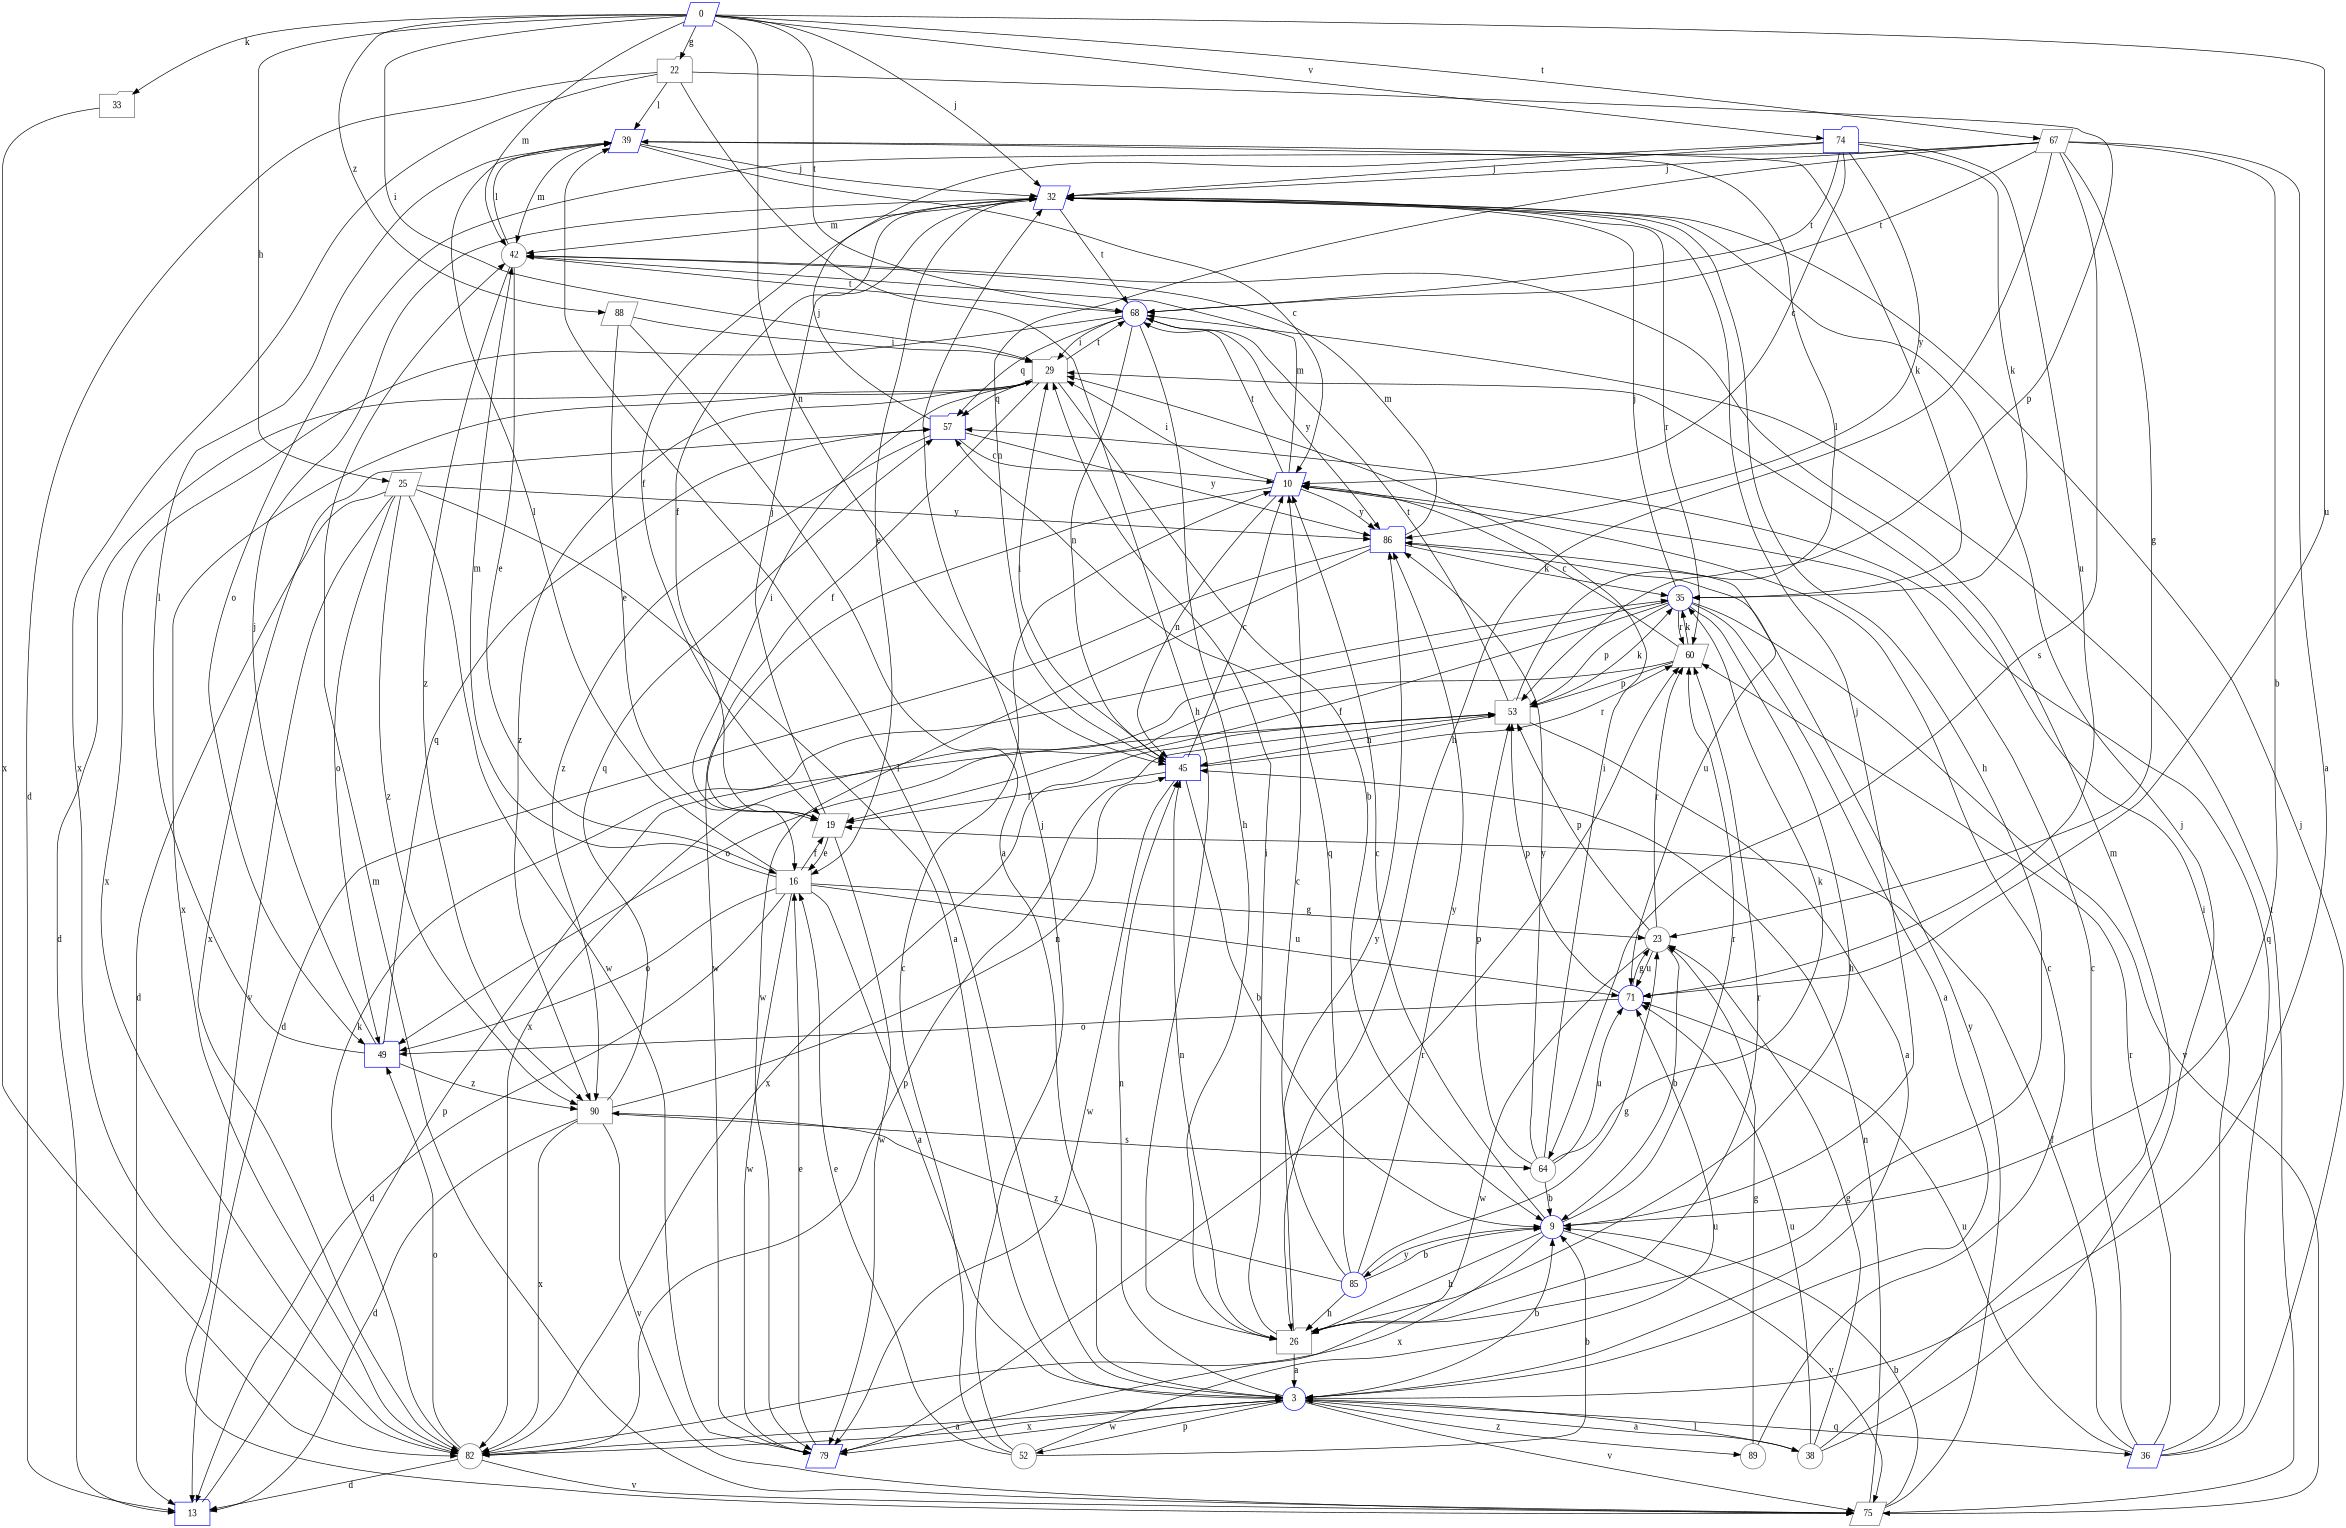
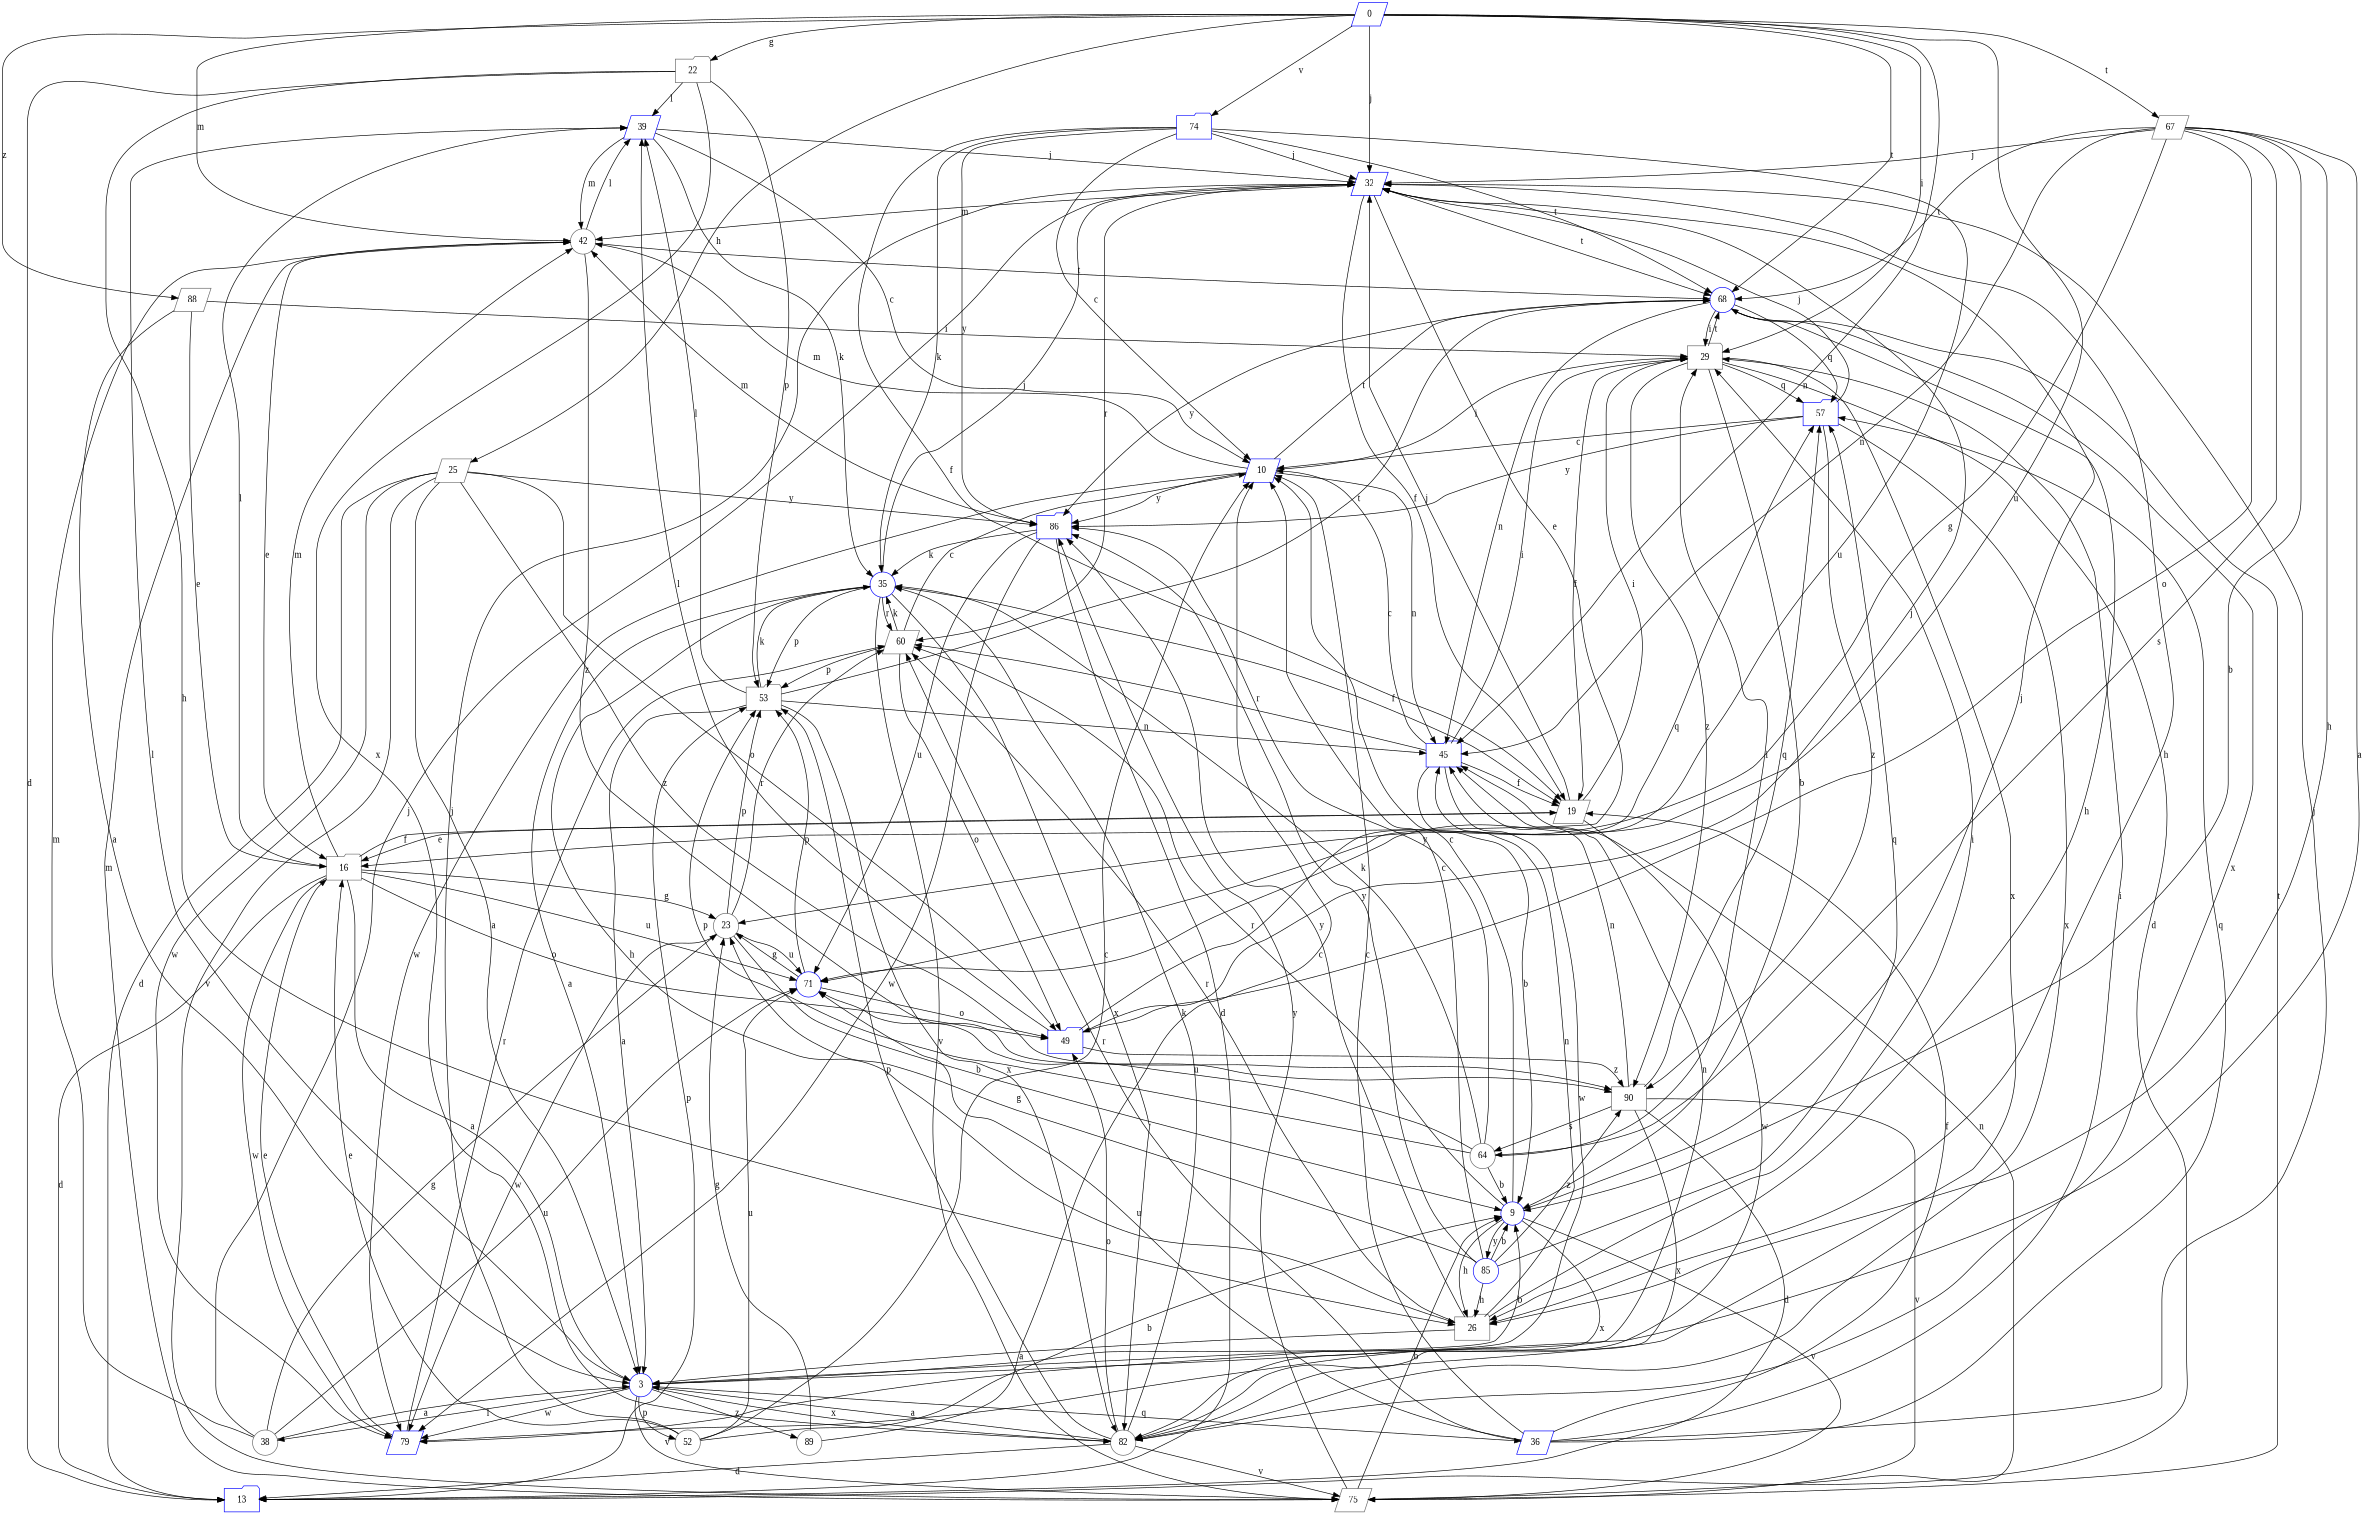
(117, 106) -> none
